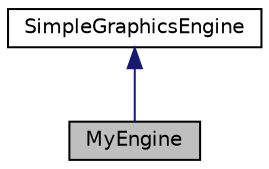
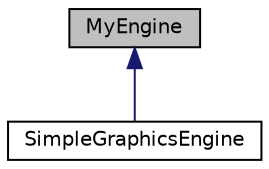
(135, 95) -> (135, 95)
